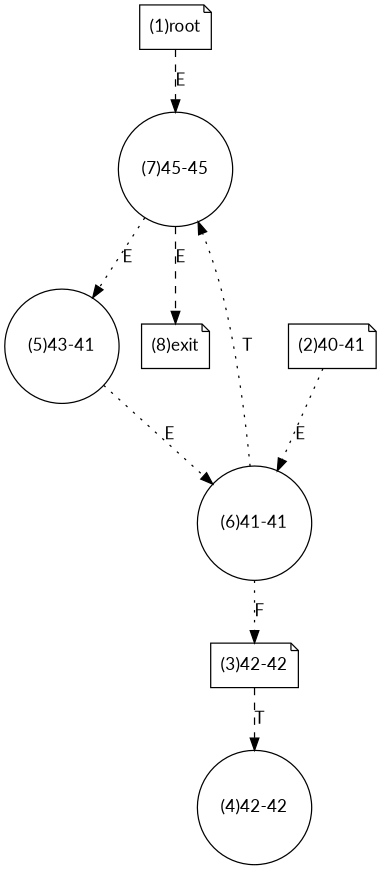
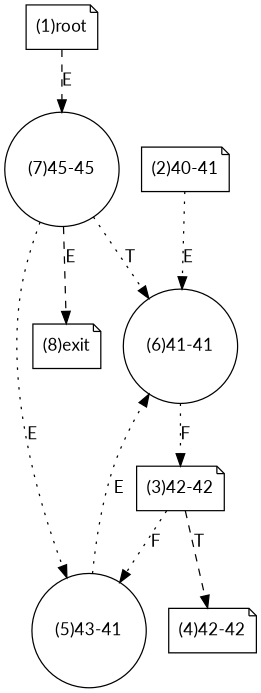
(234, 348) -> (118, 253)
none -> (147, 541)
(255, 808) -> (213, 631)
